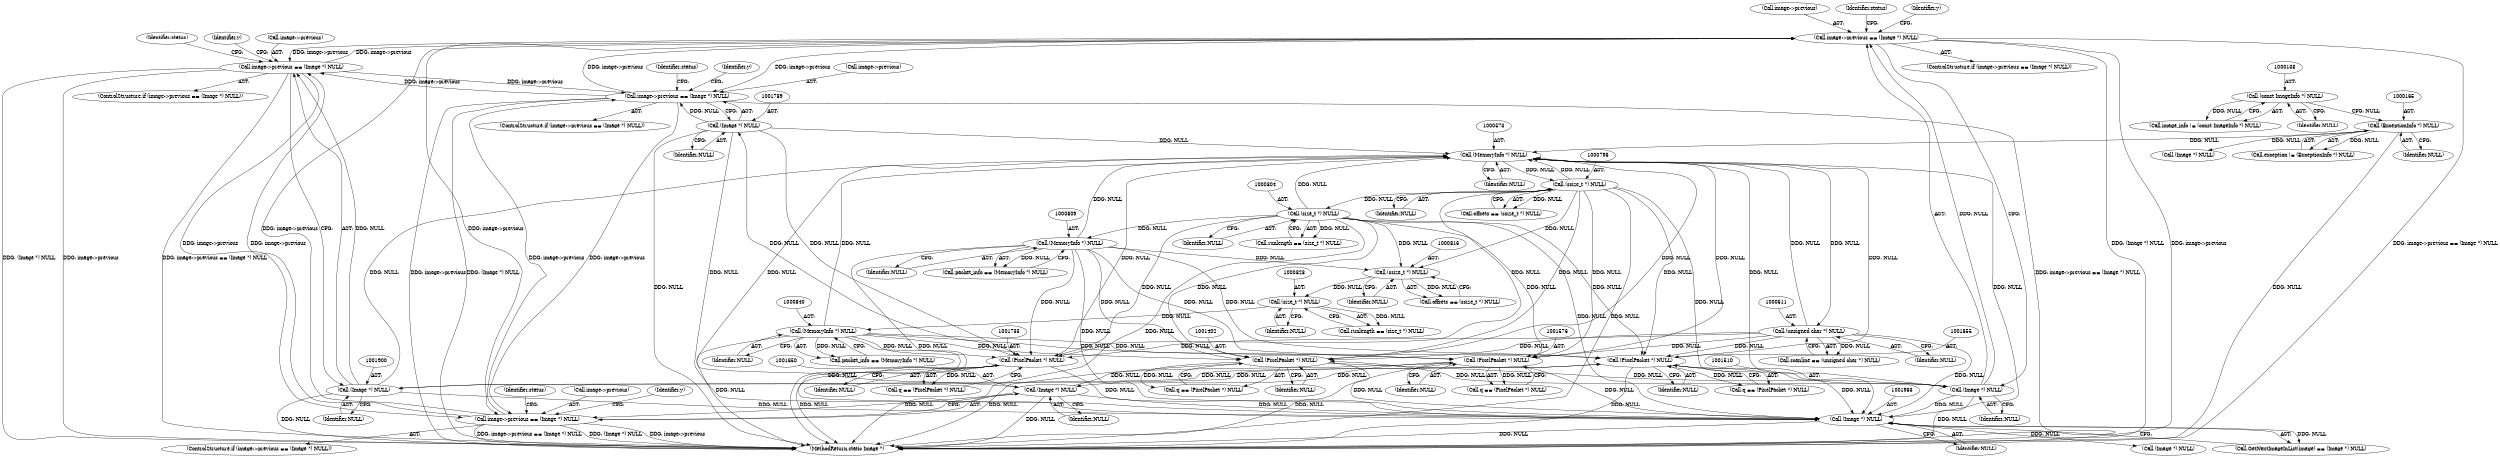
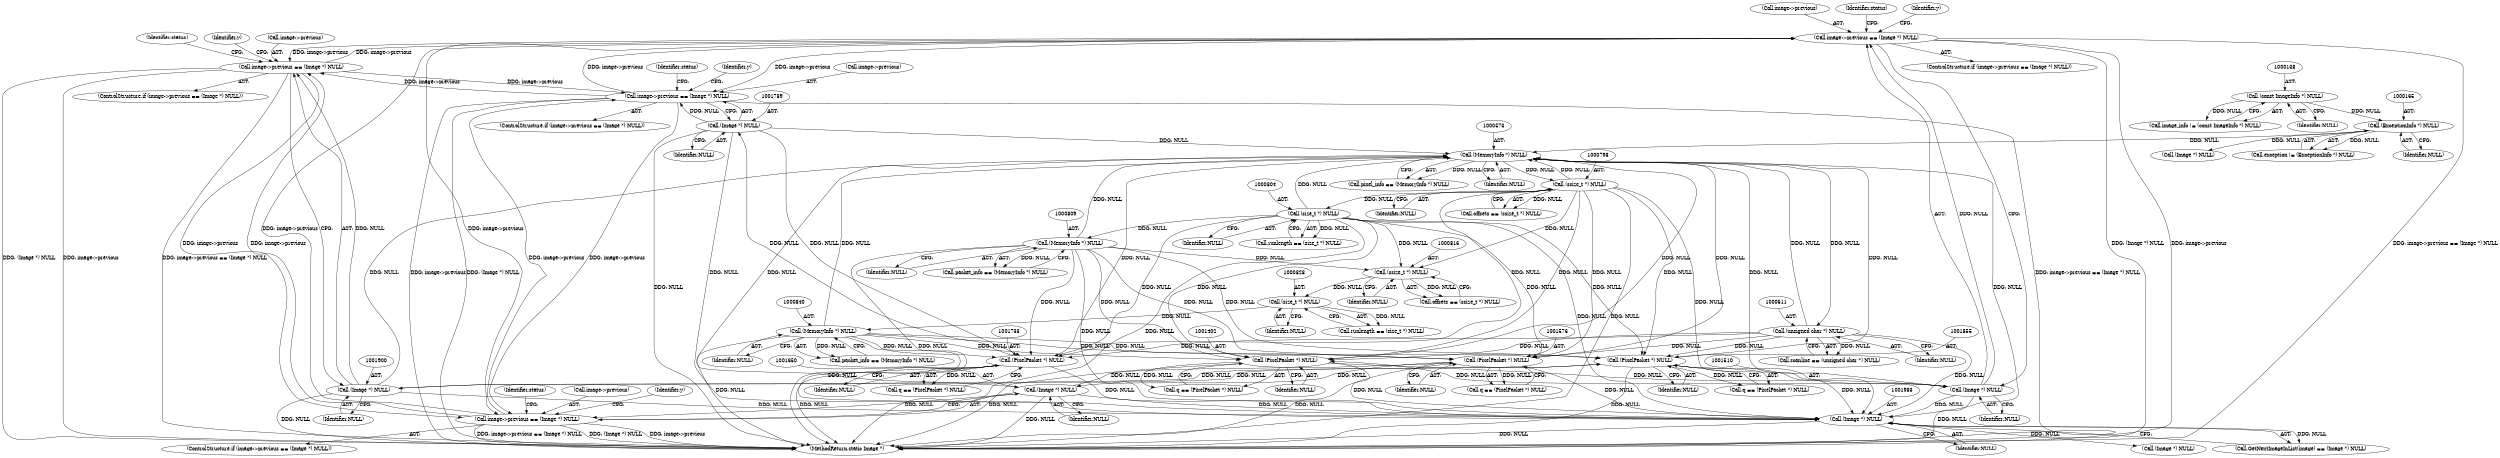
(2366, 112) -> (2366, 112)
none -> (1399, 185)
(1730, 445) -> none
